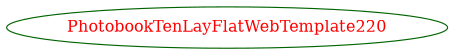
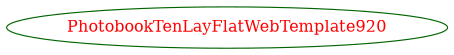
(227, 28) -> (227, 28)
